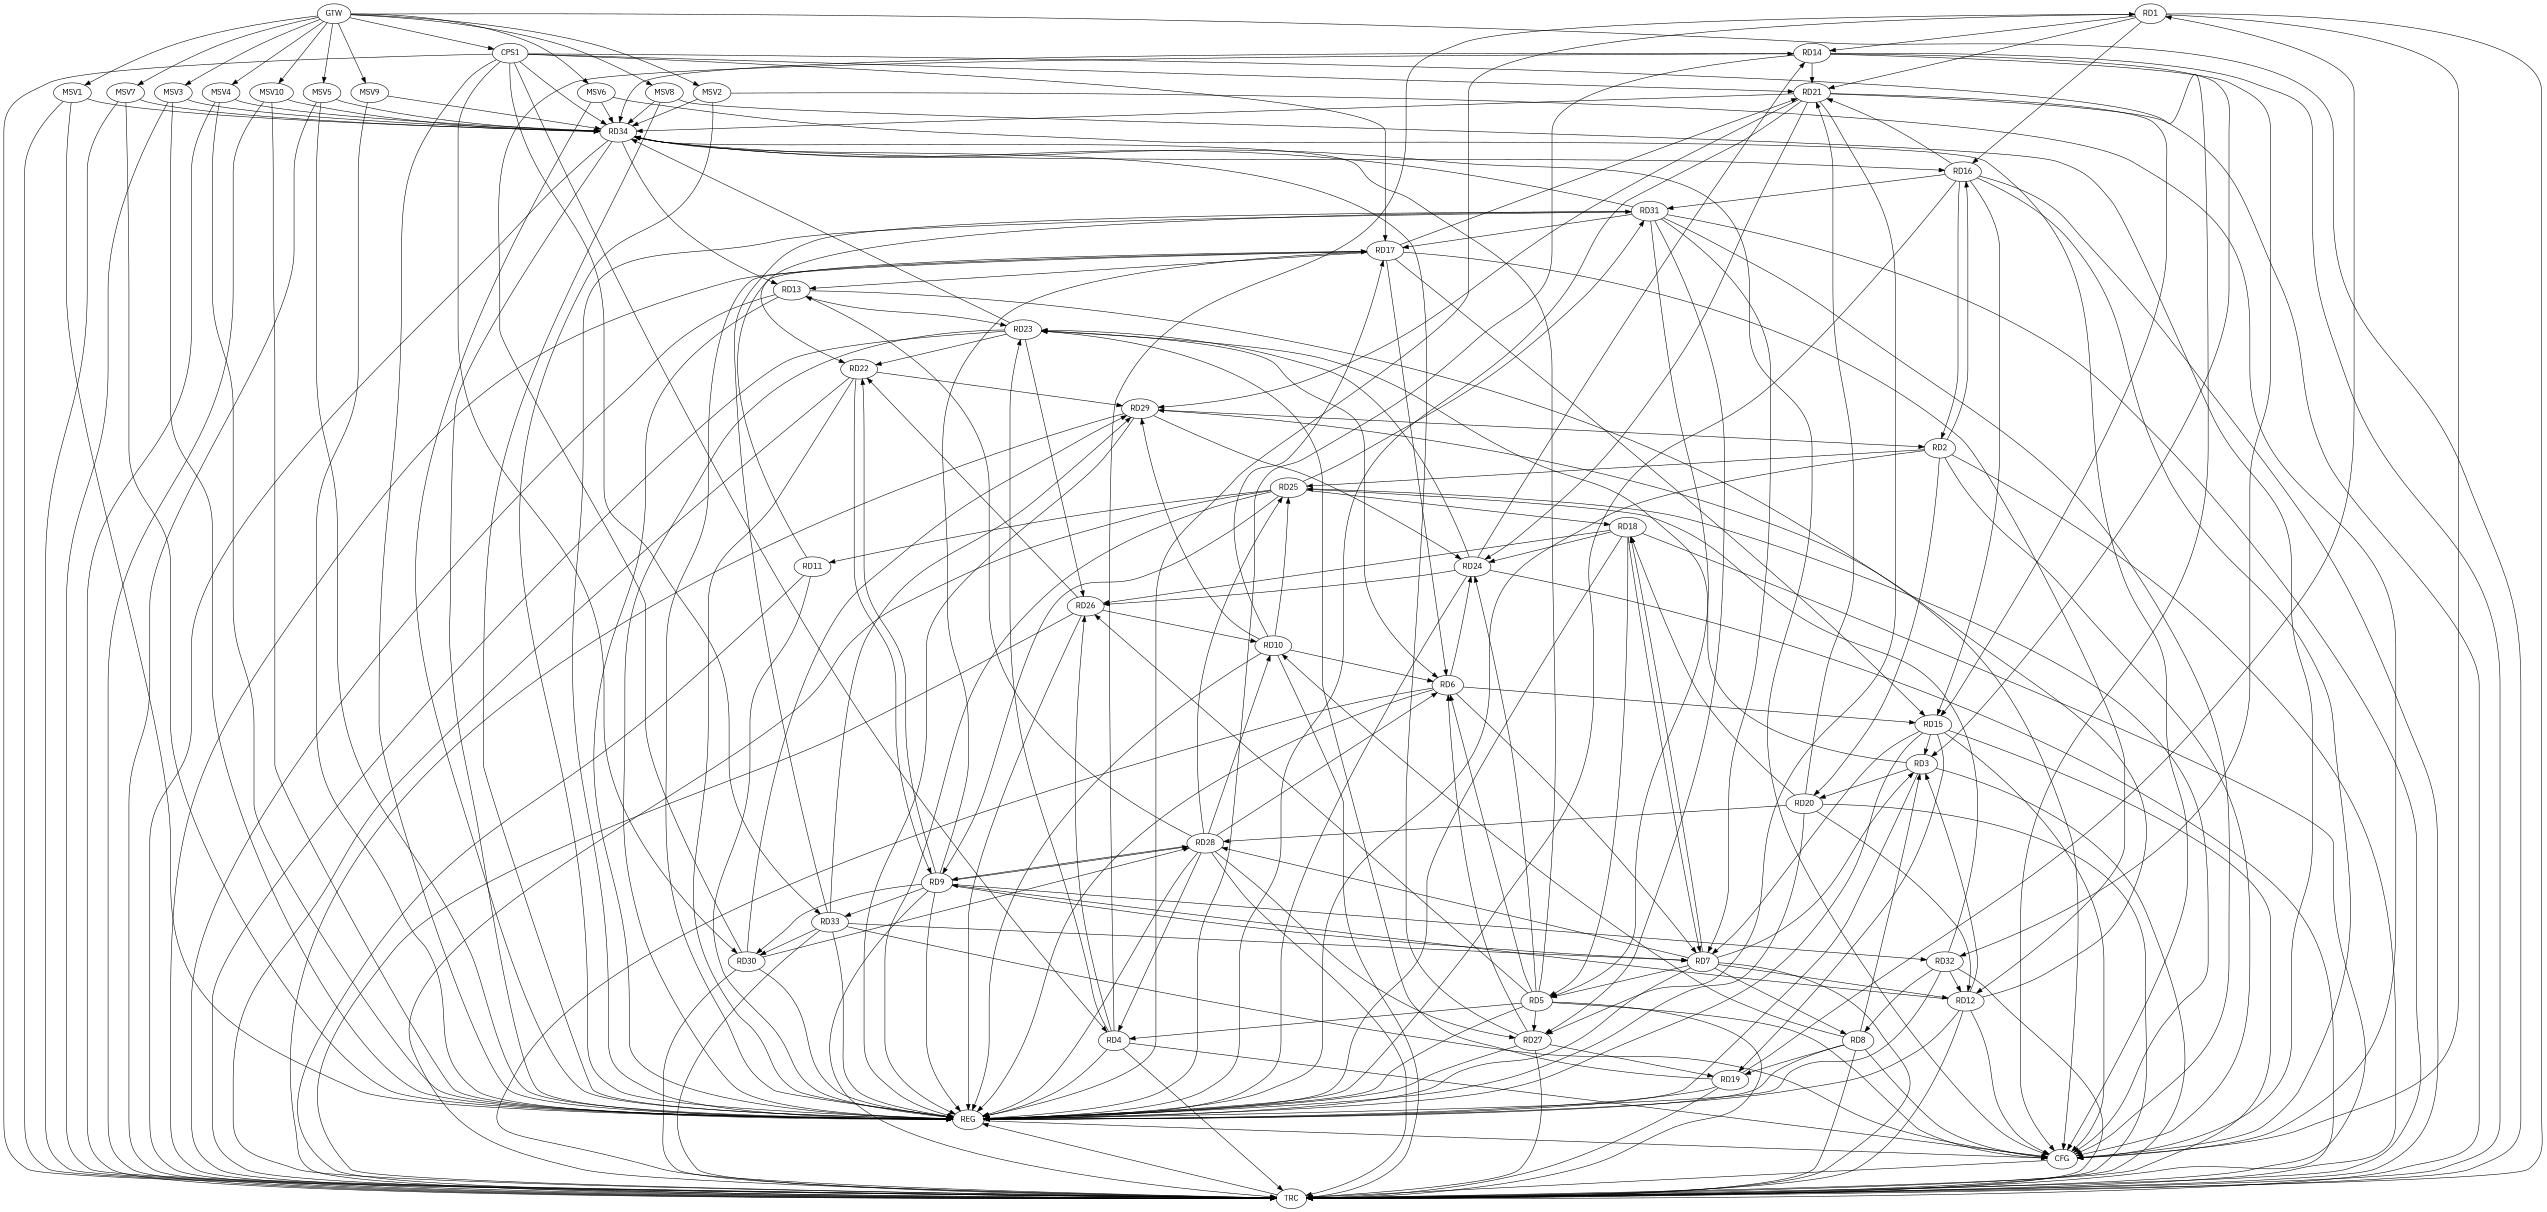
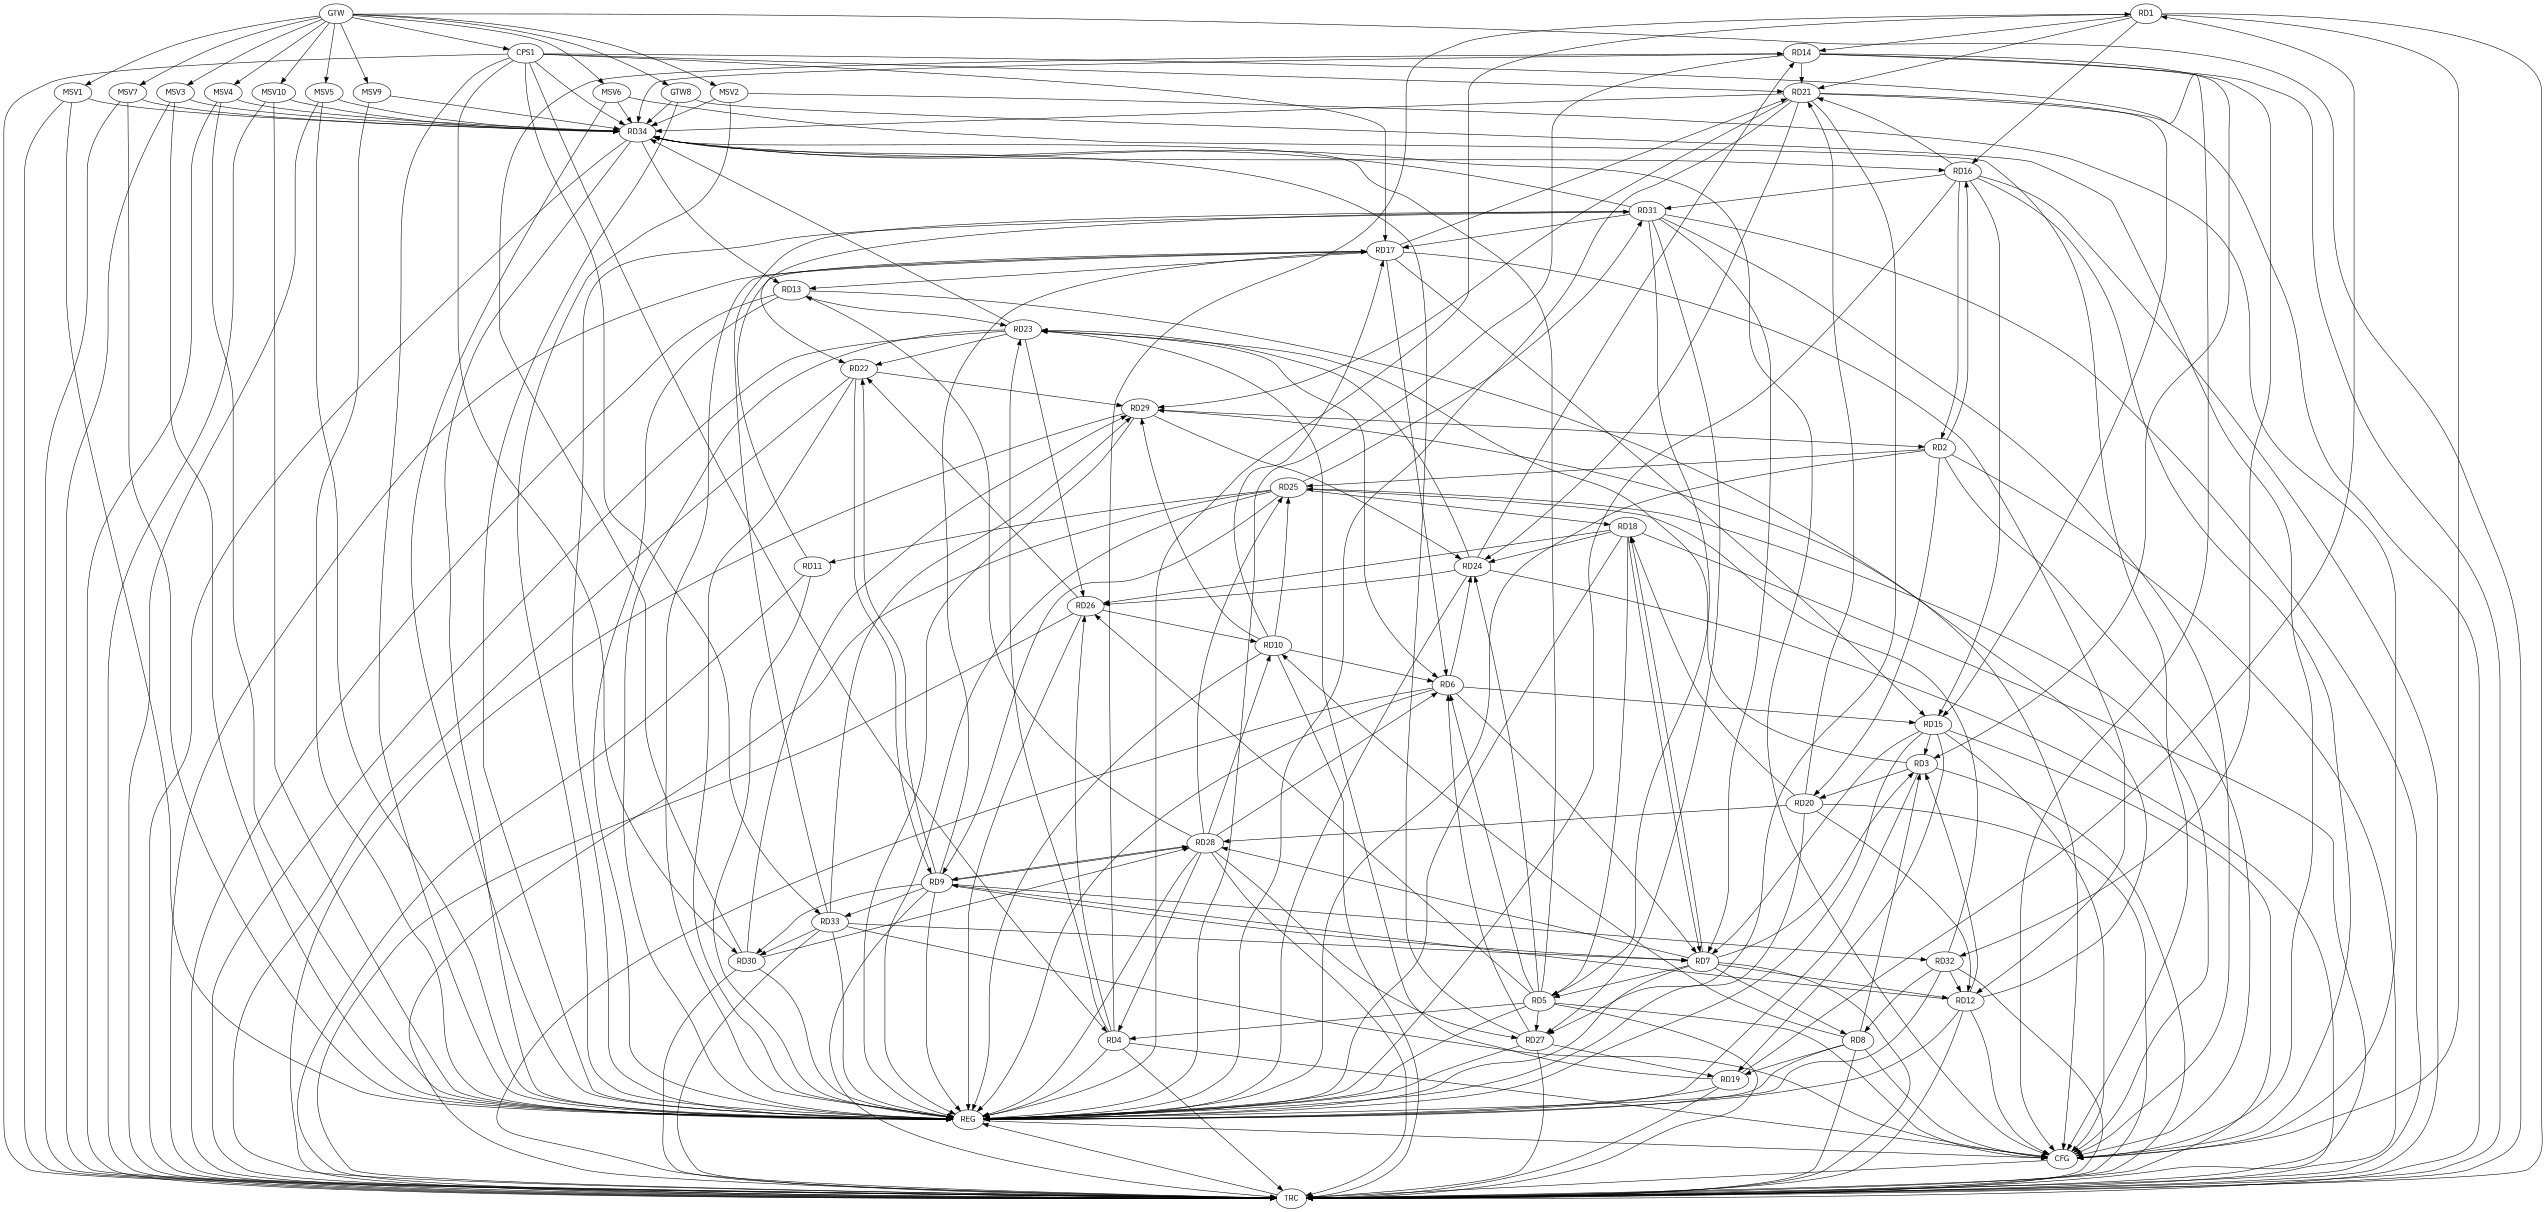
(664, 93) -> (681, 93)
